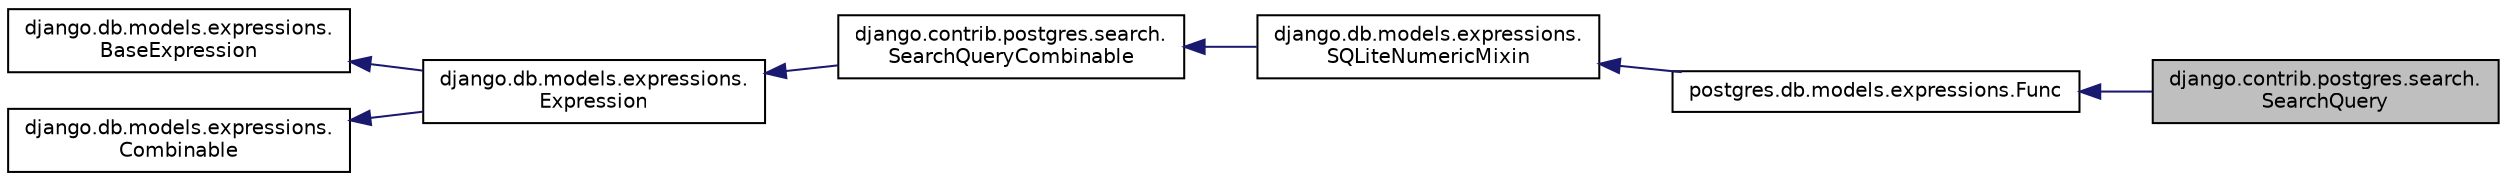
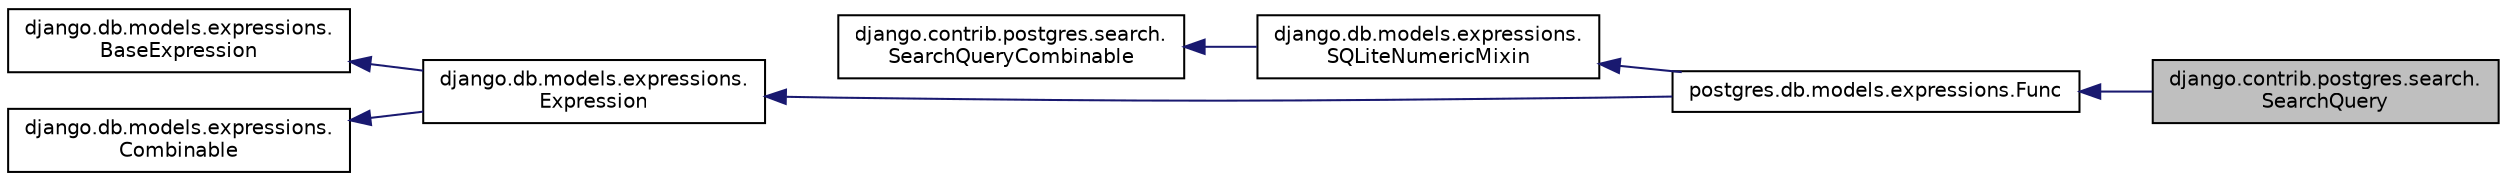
(812, 68) -> (1229, 101)
